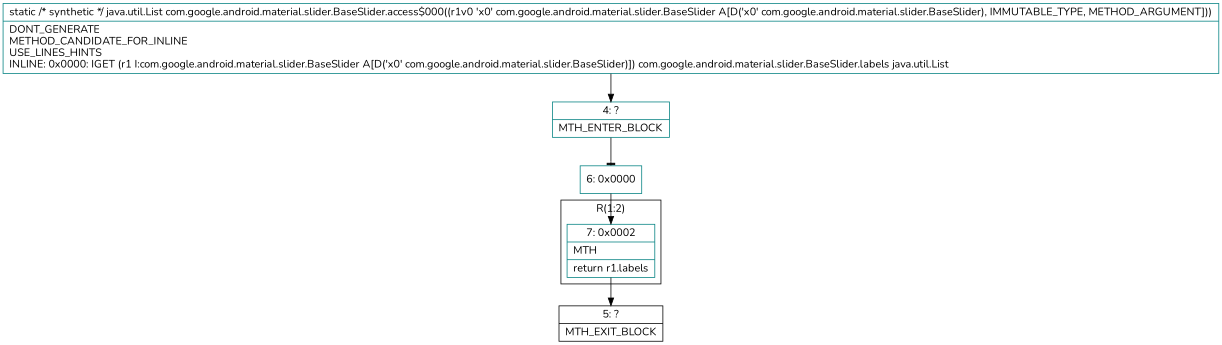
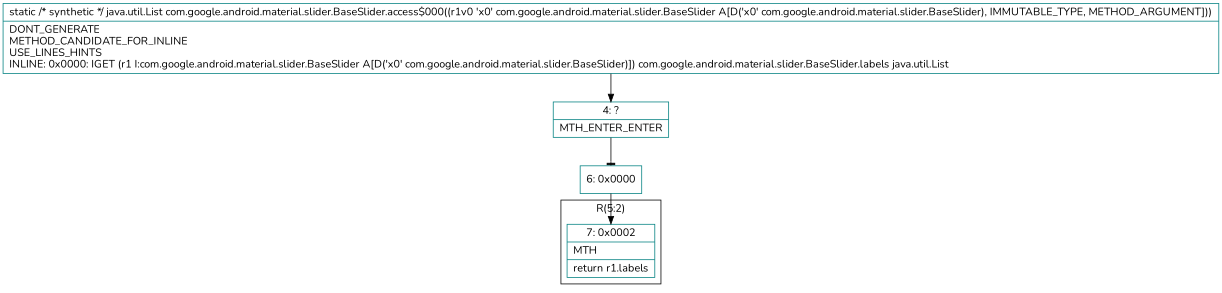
(611, 128) -> (611, 128)
(611, 209) -> (611, 209)
(611, 324) -> none
